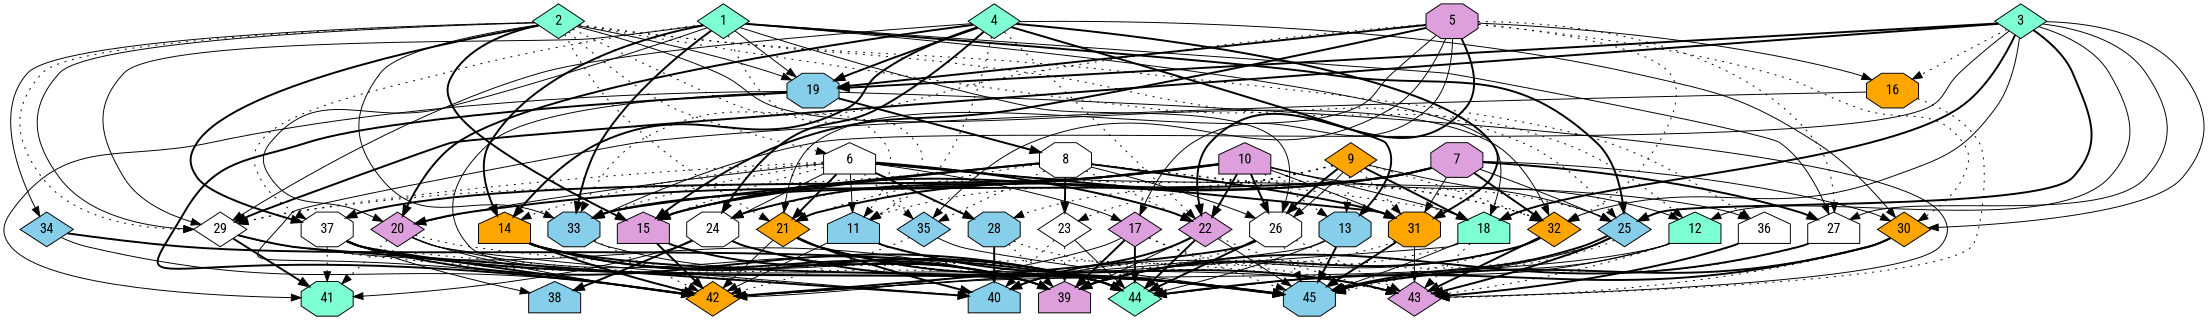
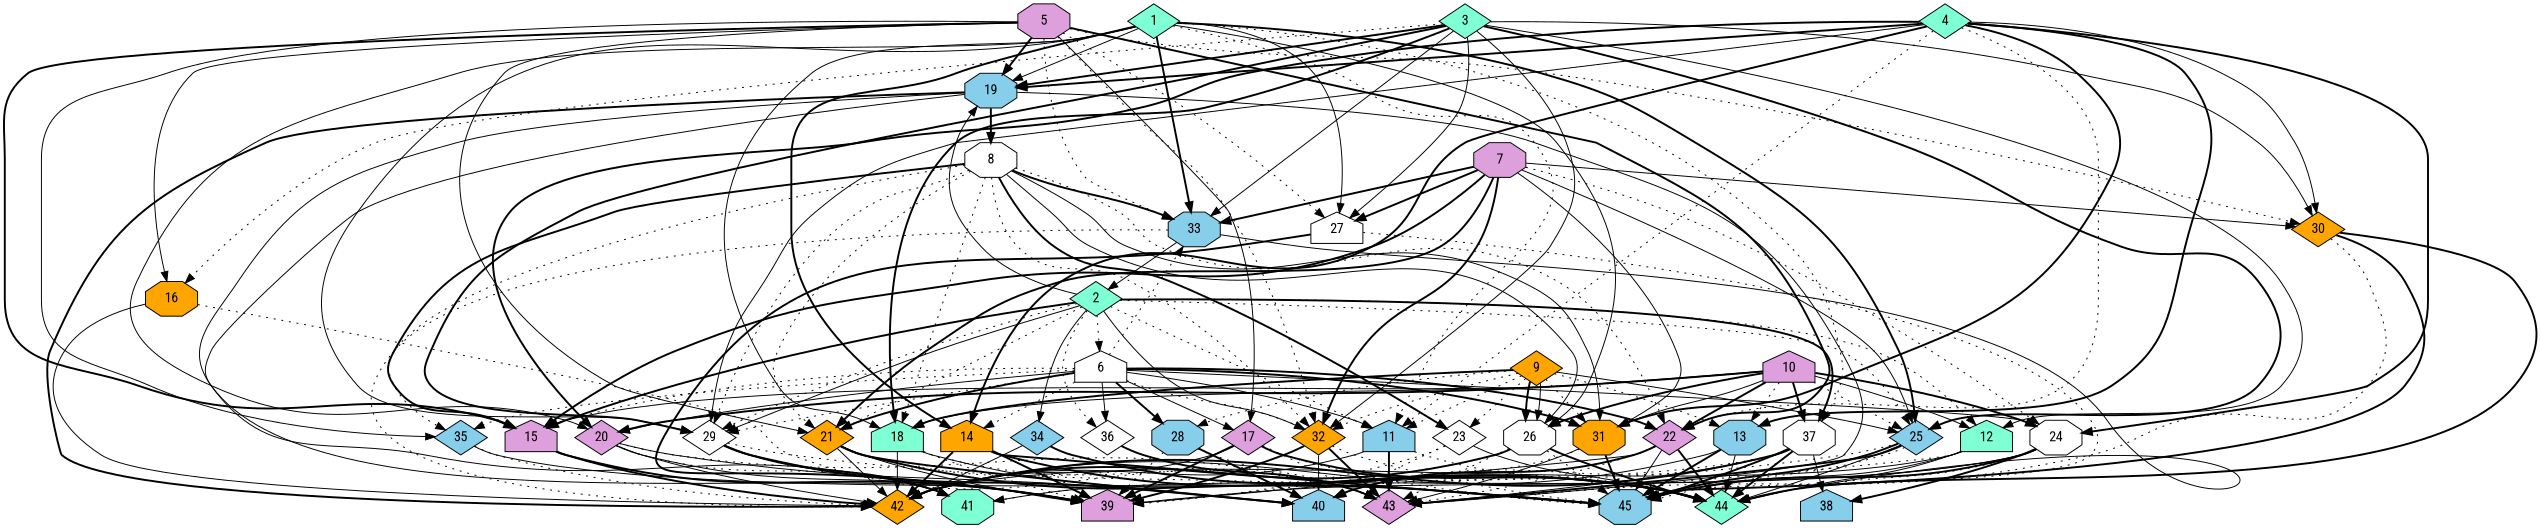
(370, 162) -> (1149, 261)
(1239, 185) -> (1196, 265)
(1764, 229) -> (1108, 438)
